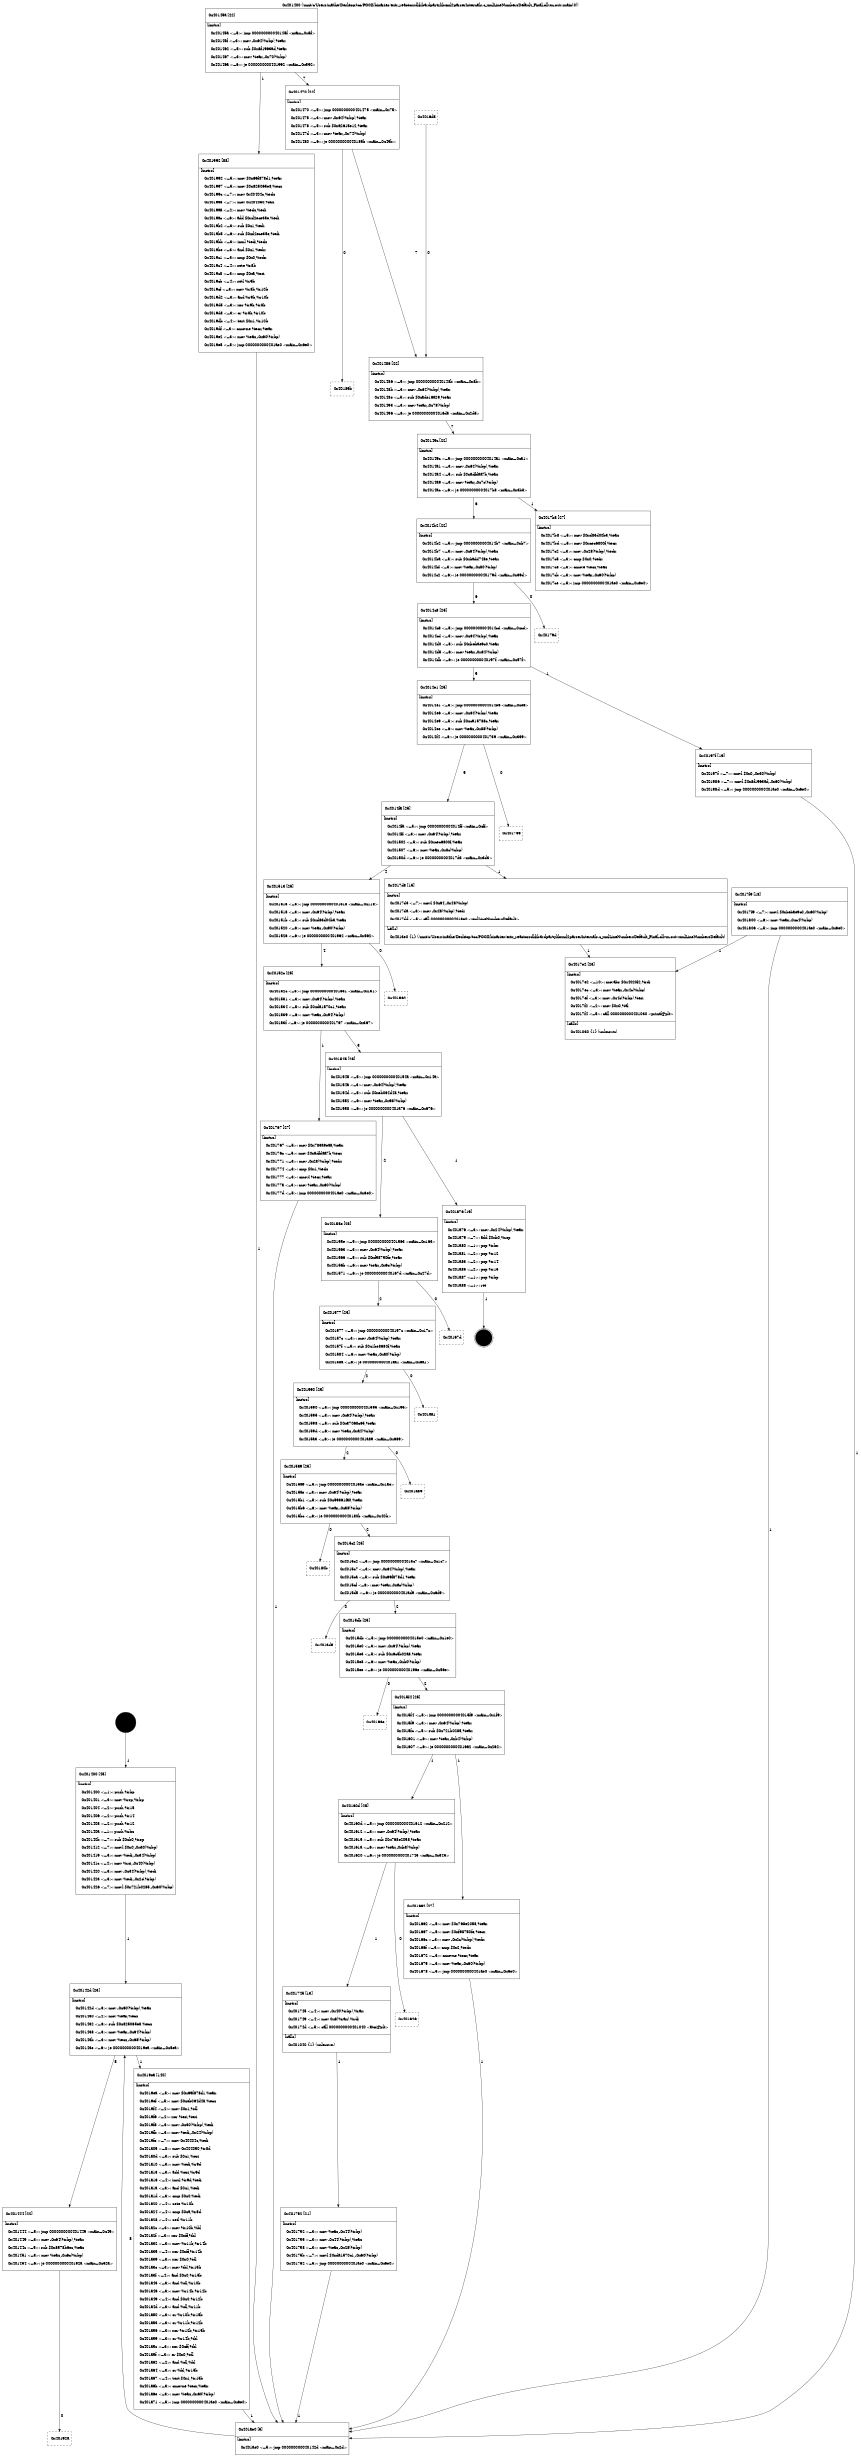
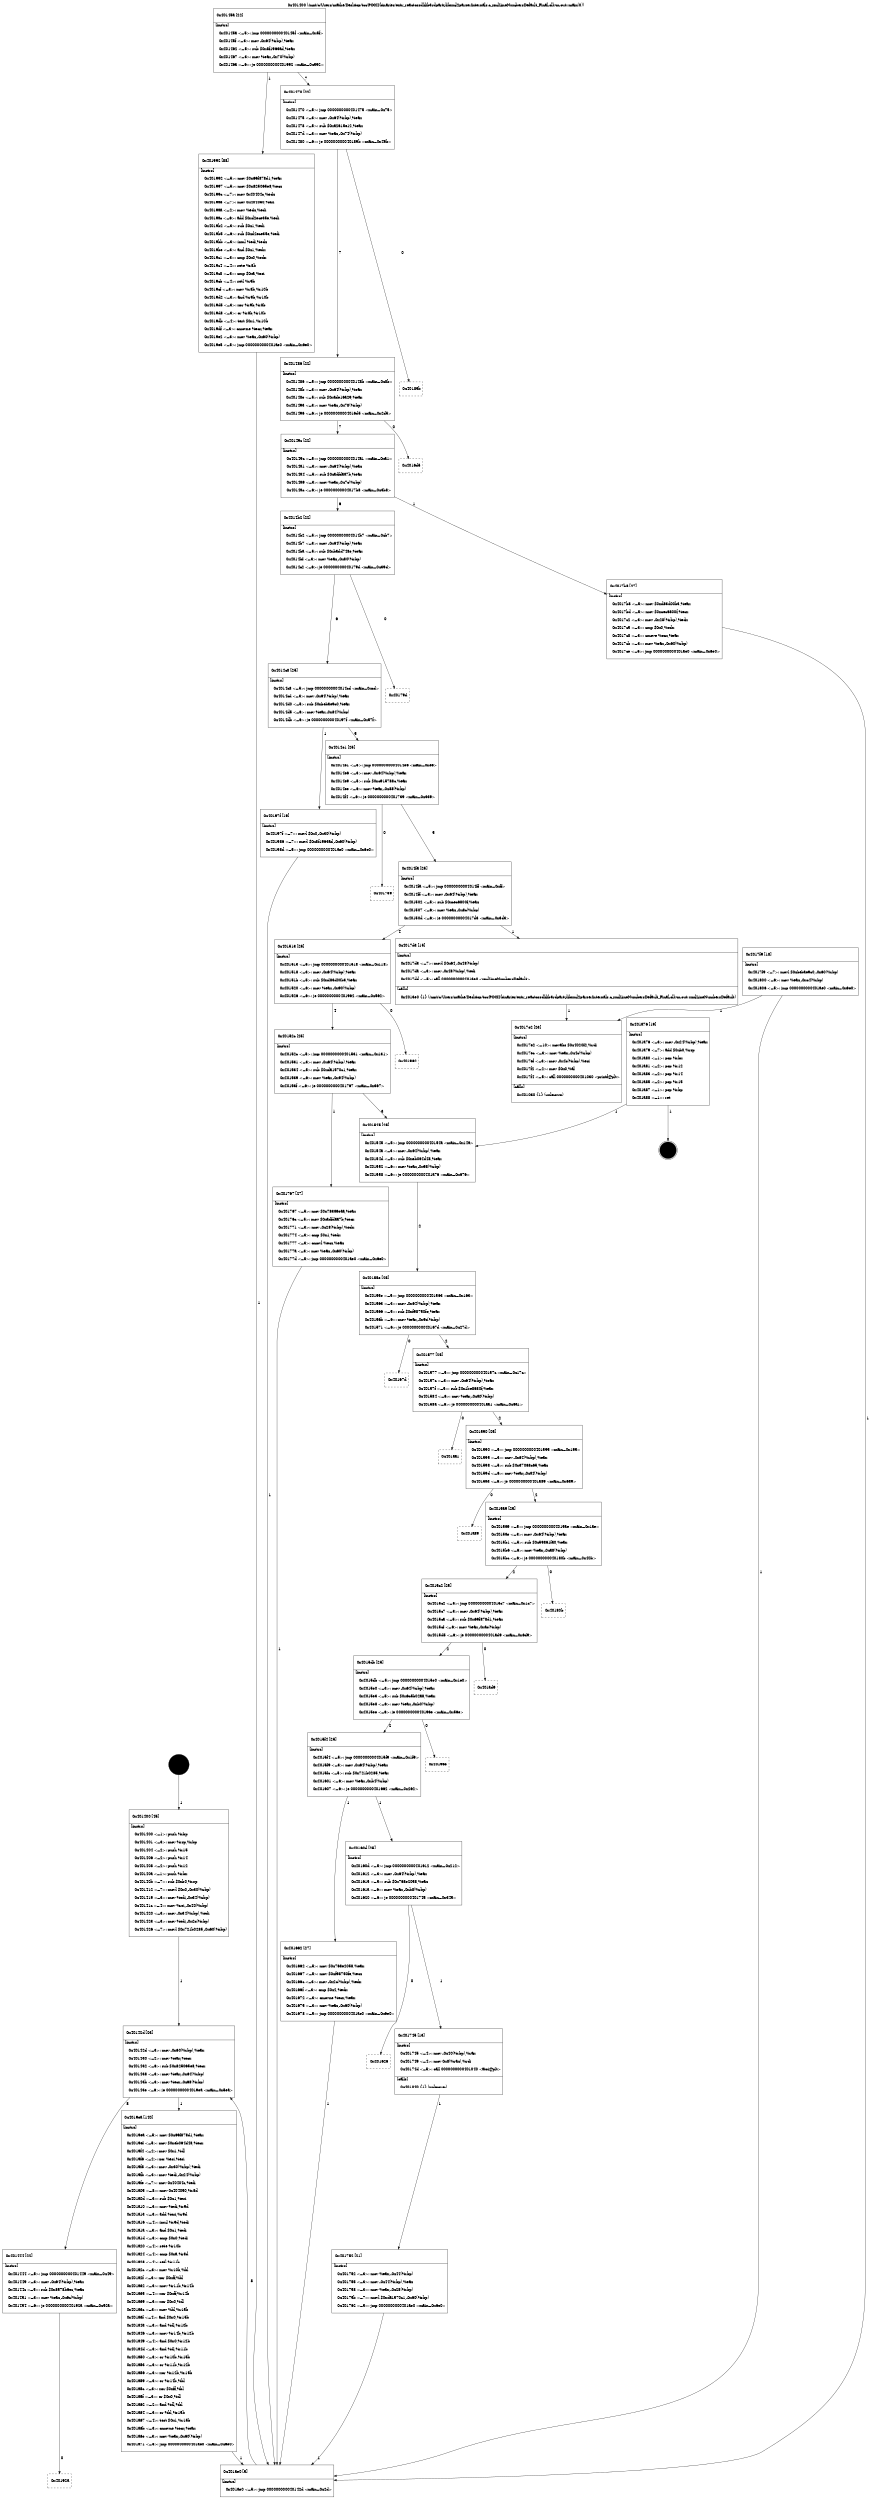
(426, 239) -> (399, 437)
(429, 1160) -> (554, 1132)
none -> (865, 1731)
